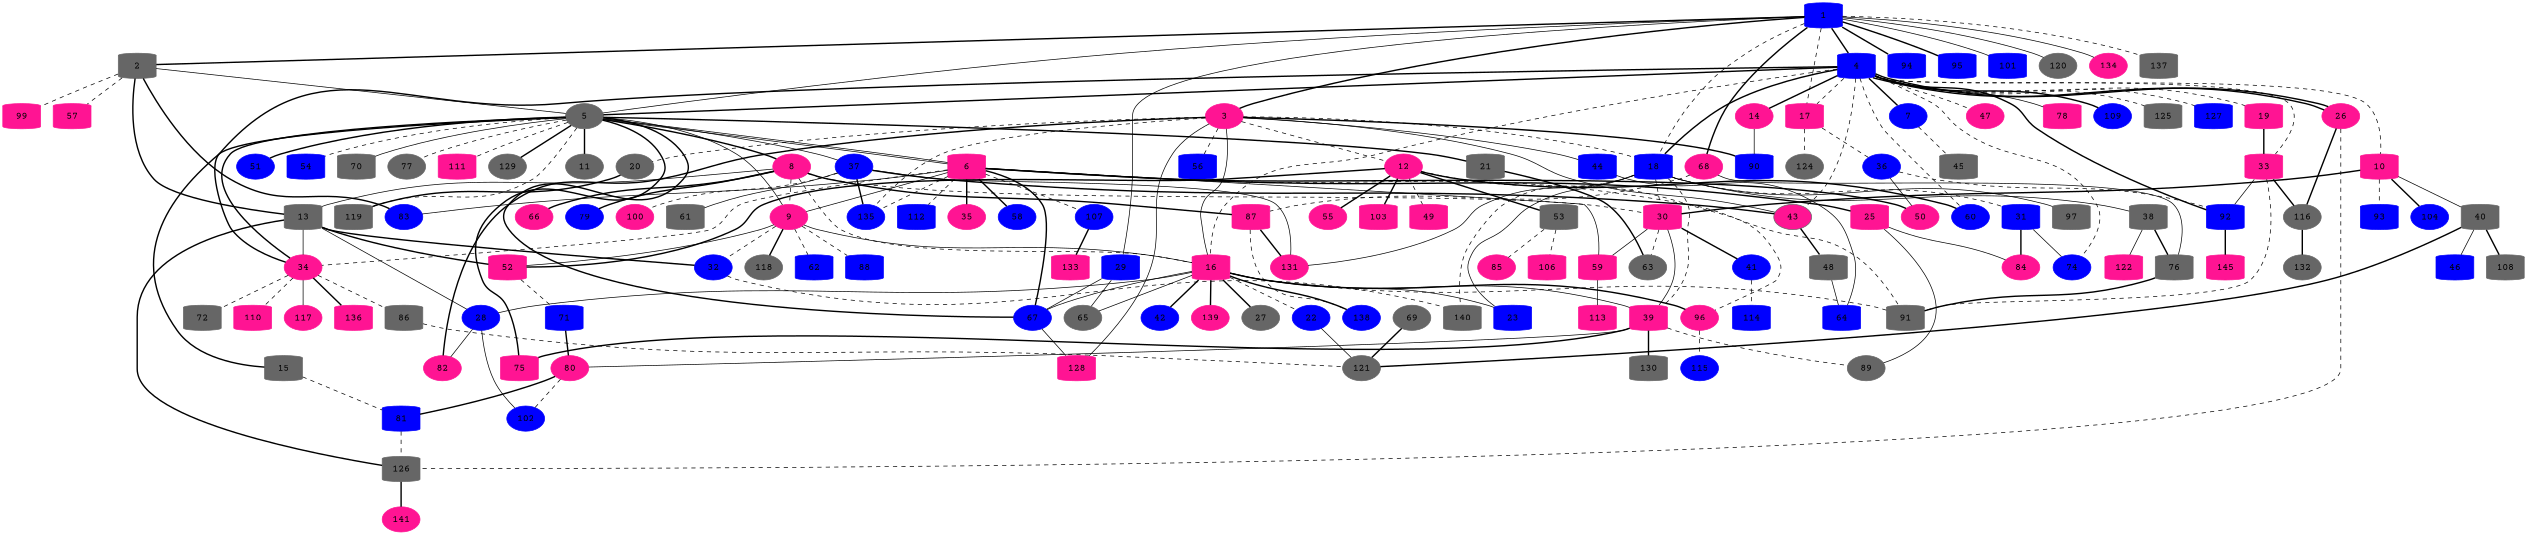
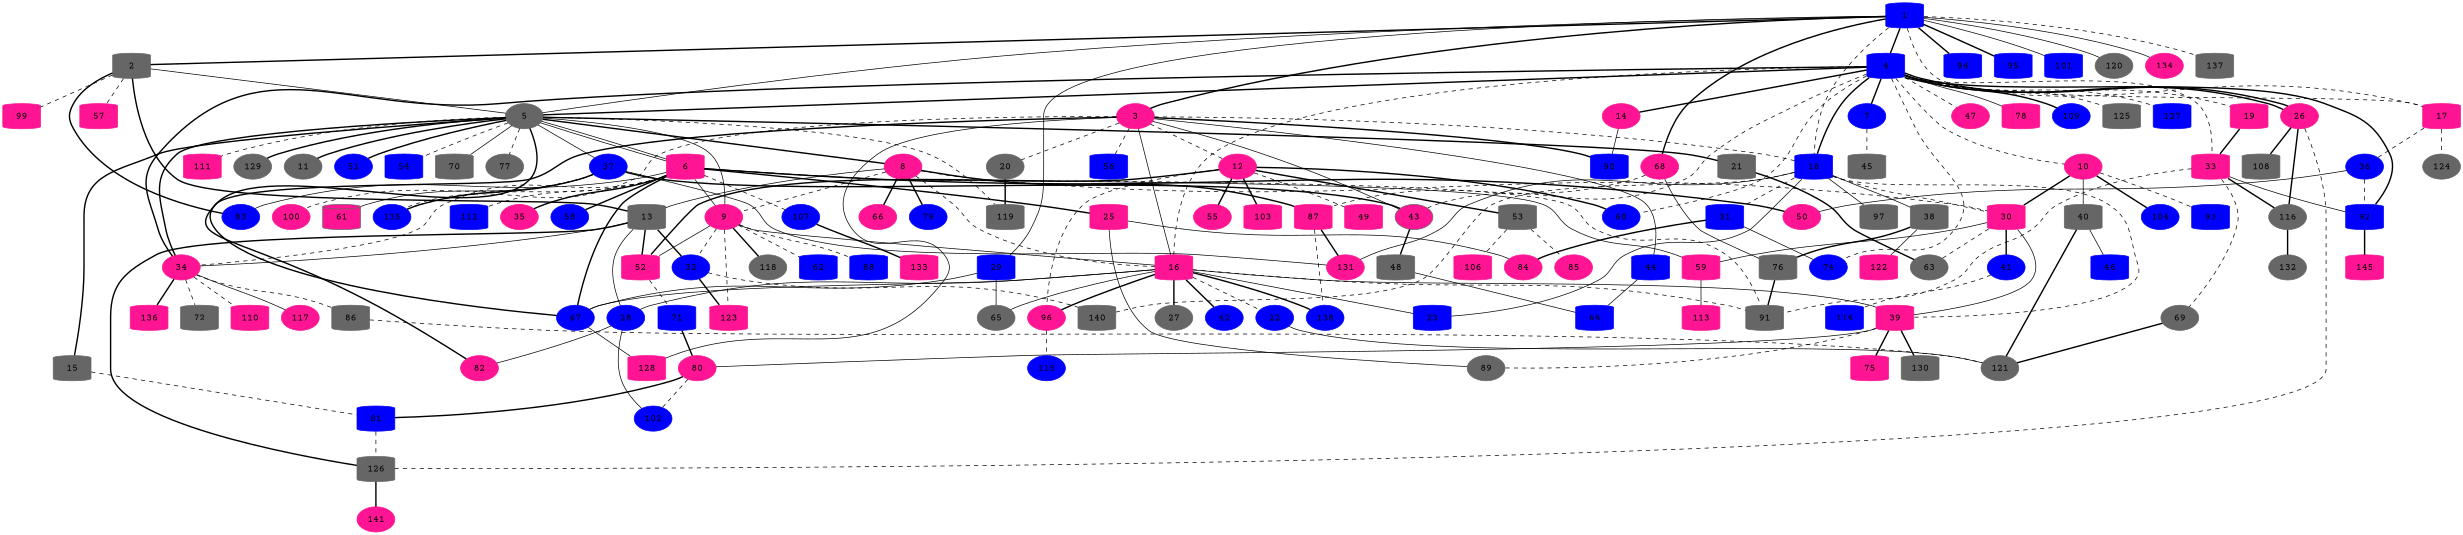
(2379, 167) -> (2083, 167)
(577, 194) -> none
(685, 217) -> (342, 217)
(2493, 242) -> (2281, 141)
none -> (2229, 246)
none -> (729, 318)
(1210, 318) -> none
